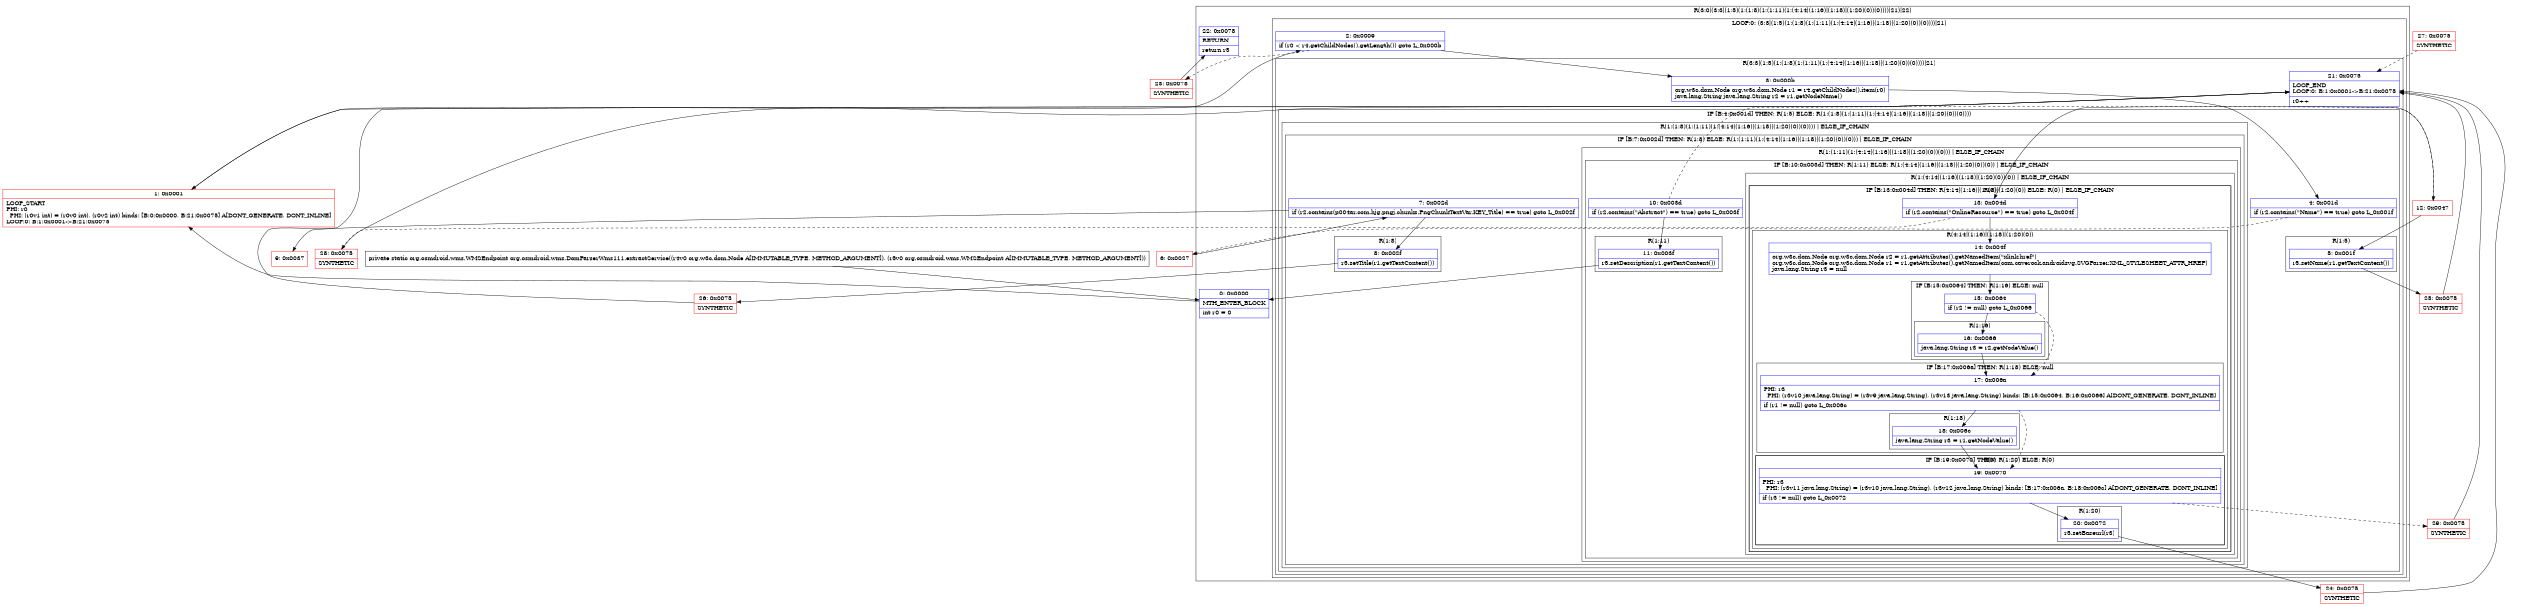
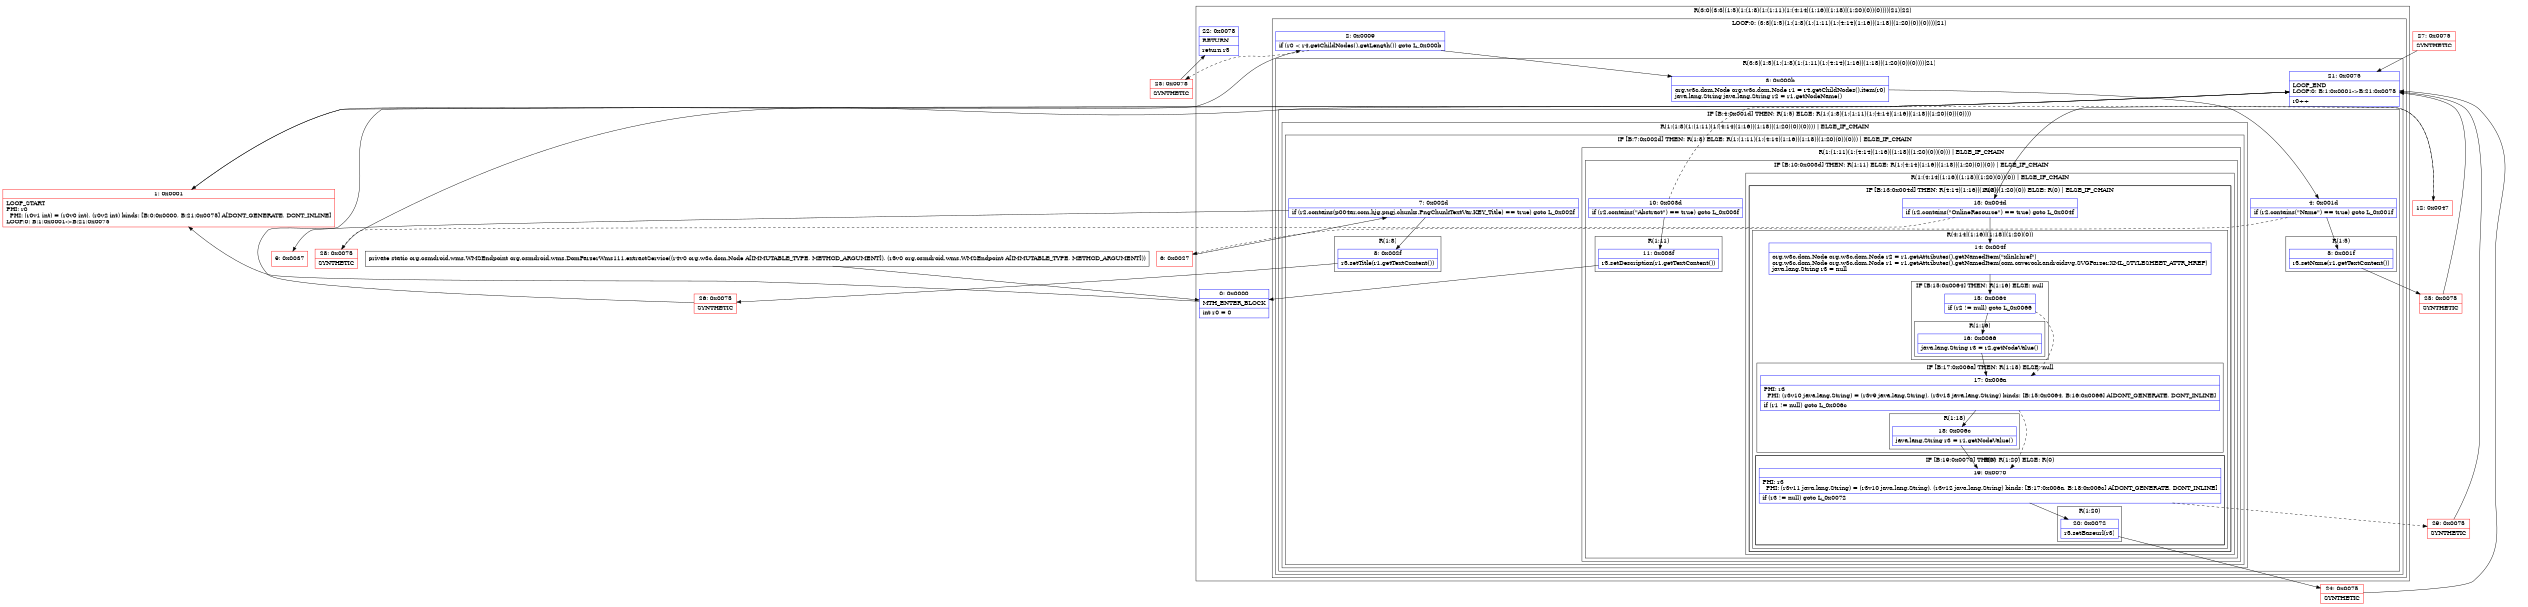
(2396, 62) -> (2396, 62)
(2392, 232) -> (2332, 231)
